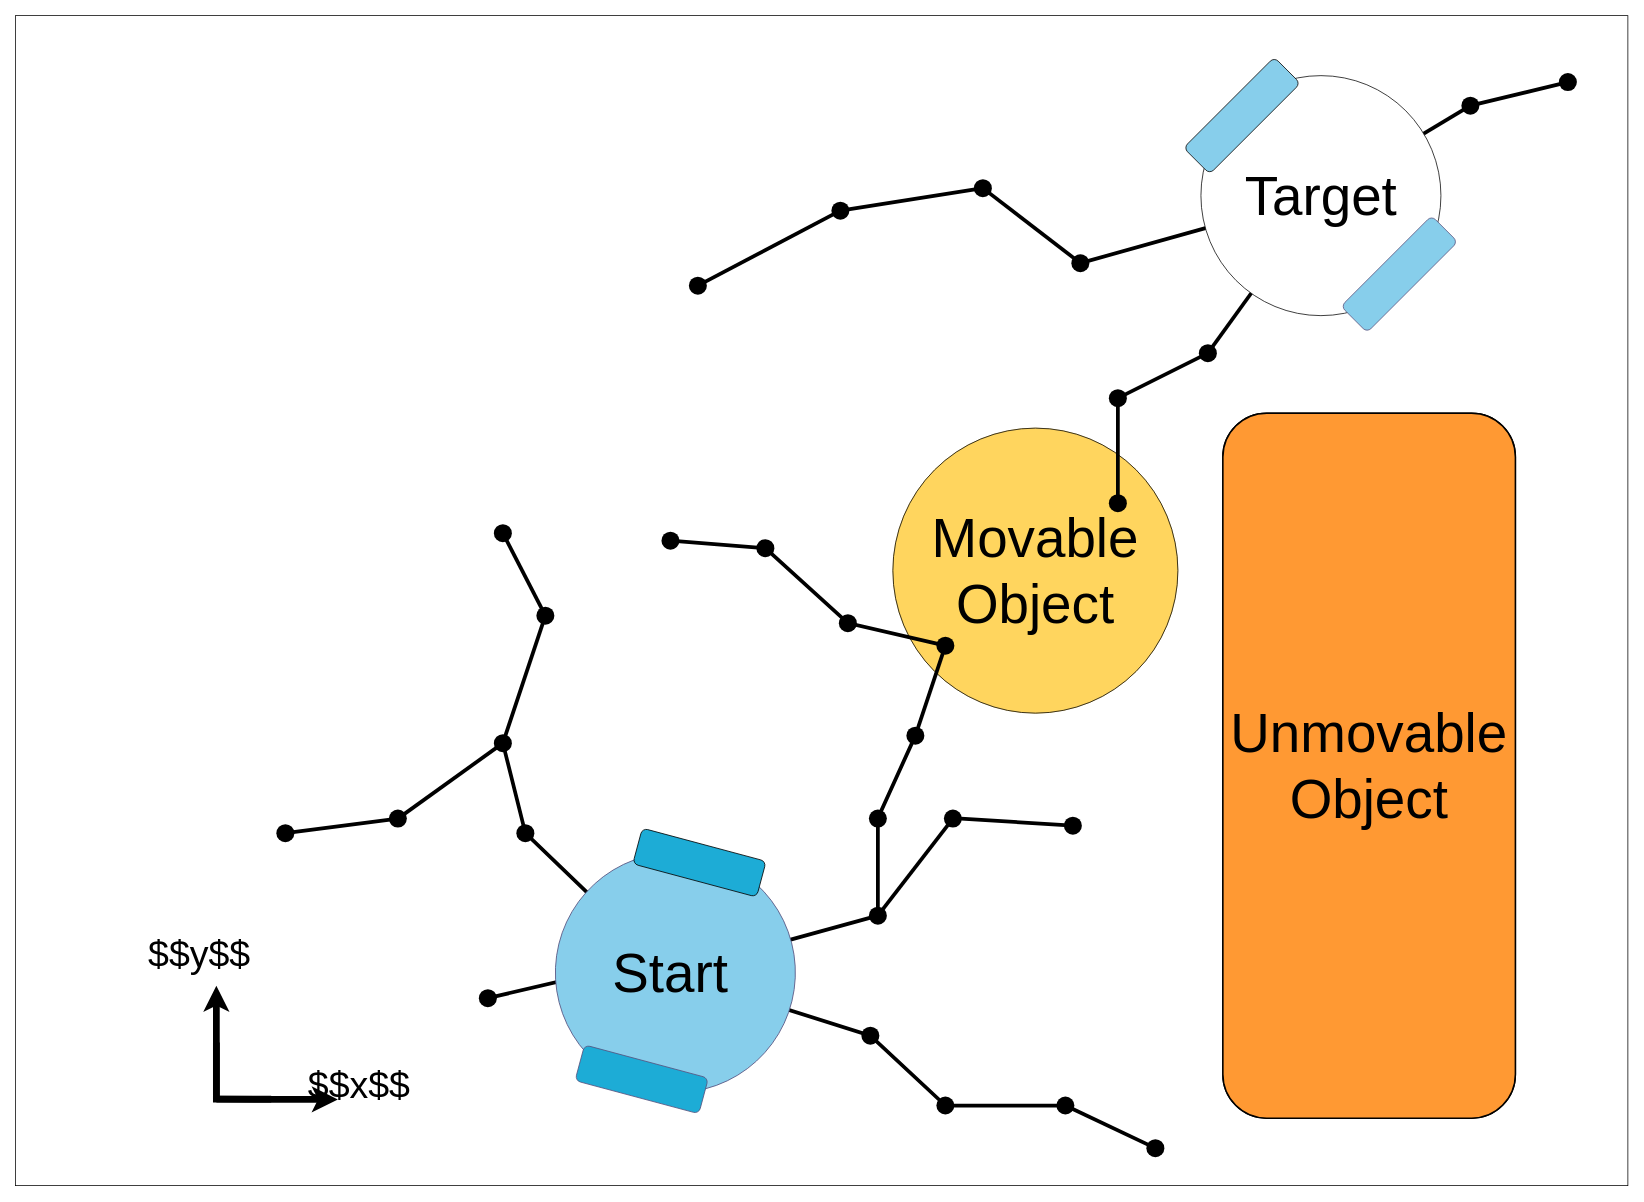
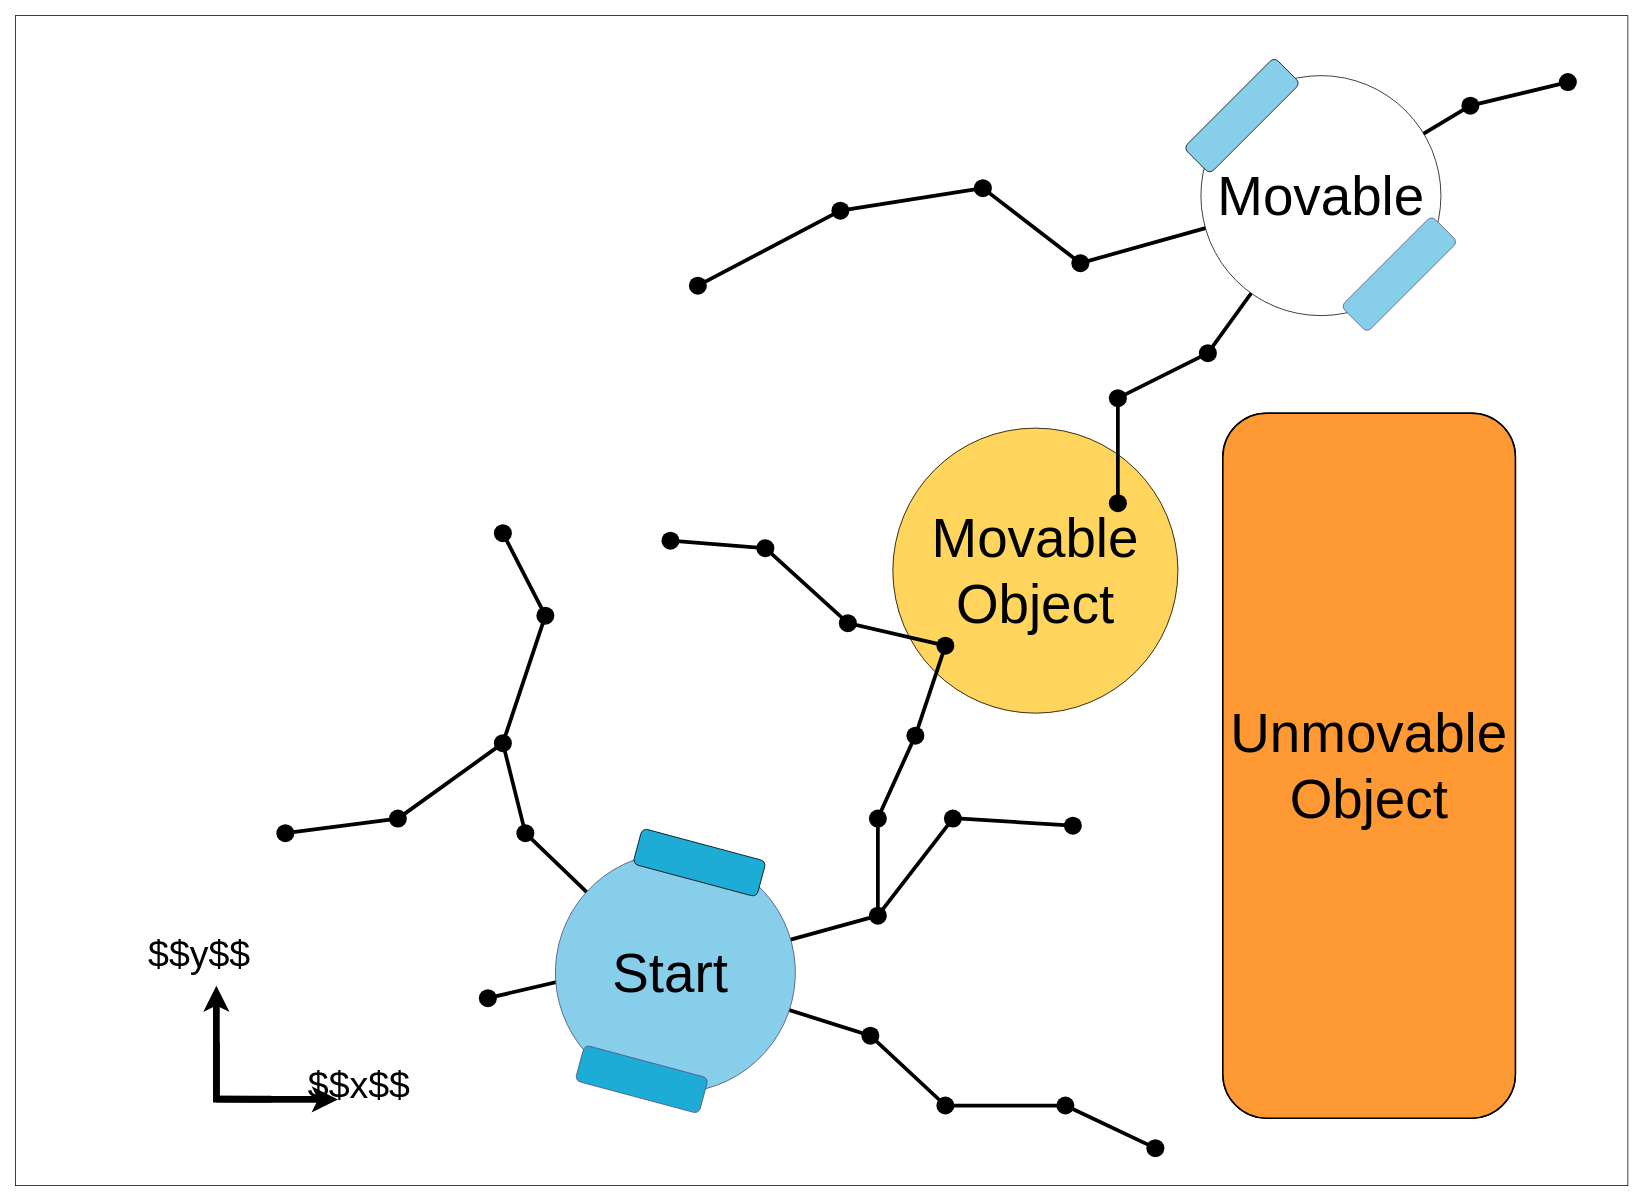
(1321, 195) -> (1321, 195)
